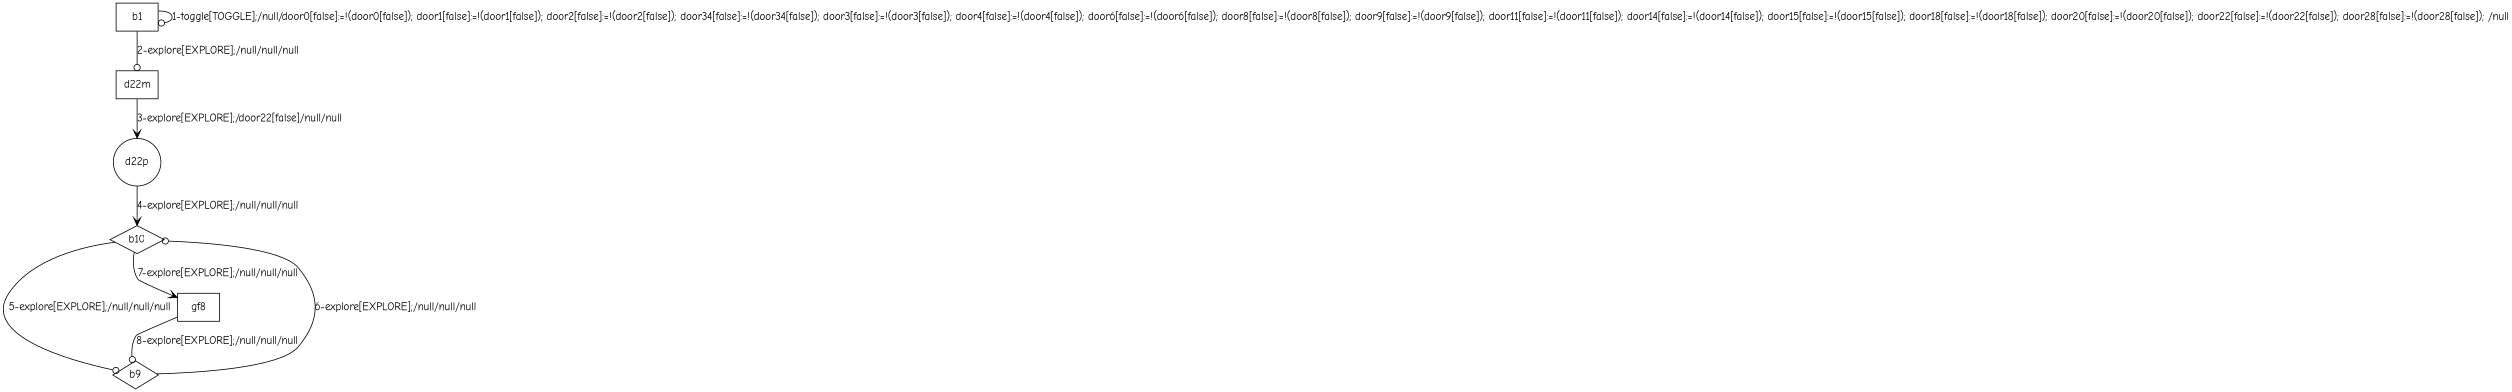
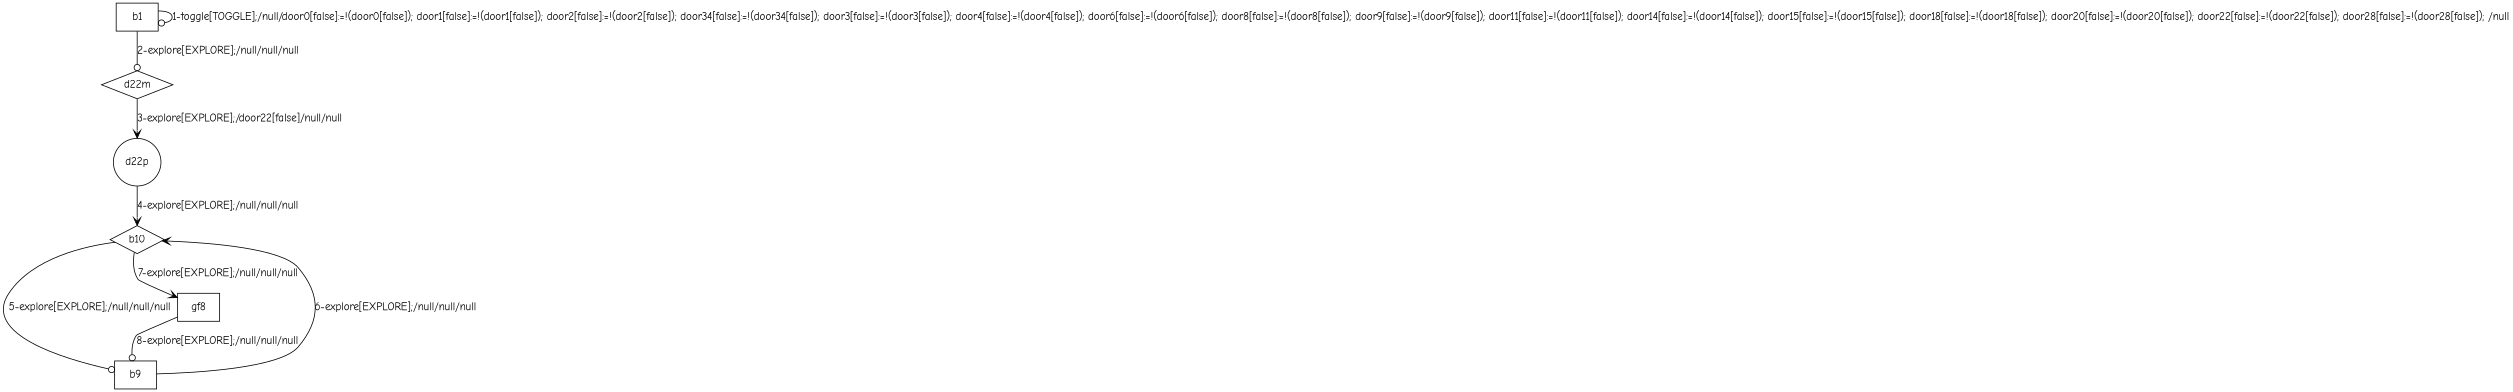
(137, 85) -> (137, 85)
(315, 313) -> (315, 314)
(136, 375) -> (136, 375)
